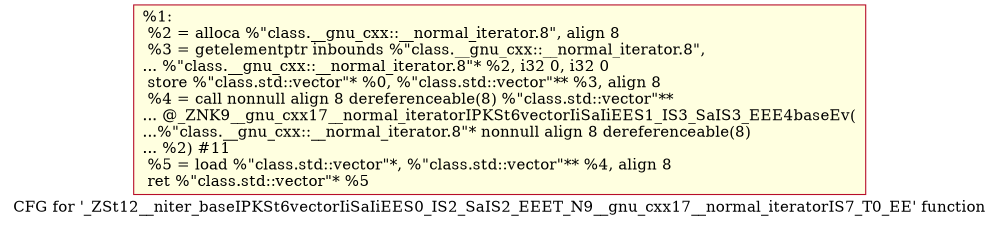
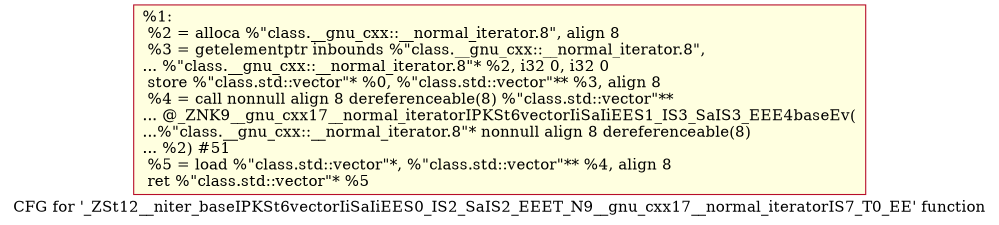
(187, 148) -> (187, 148)
